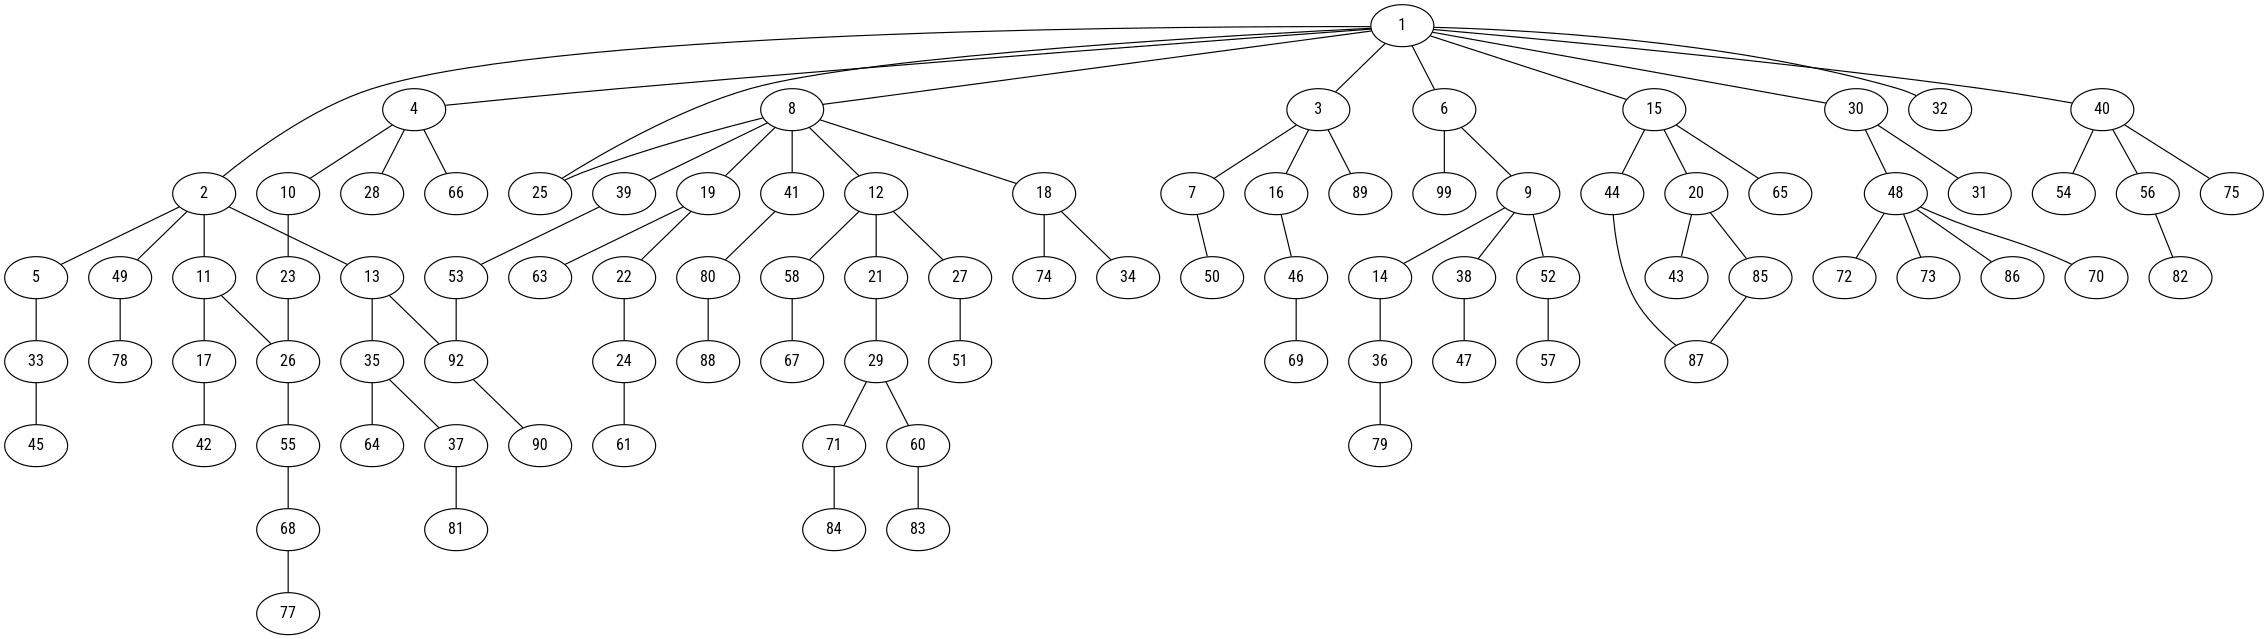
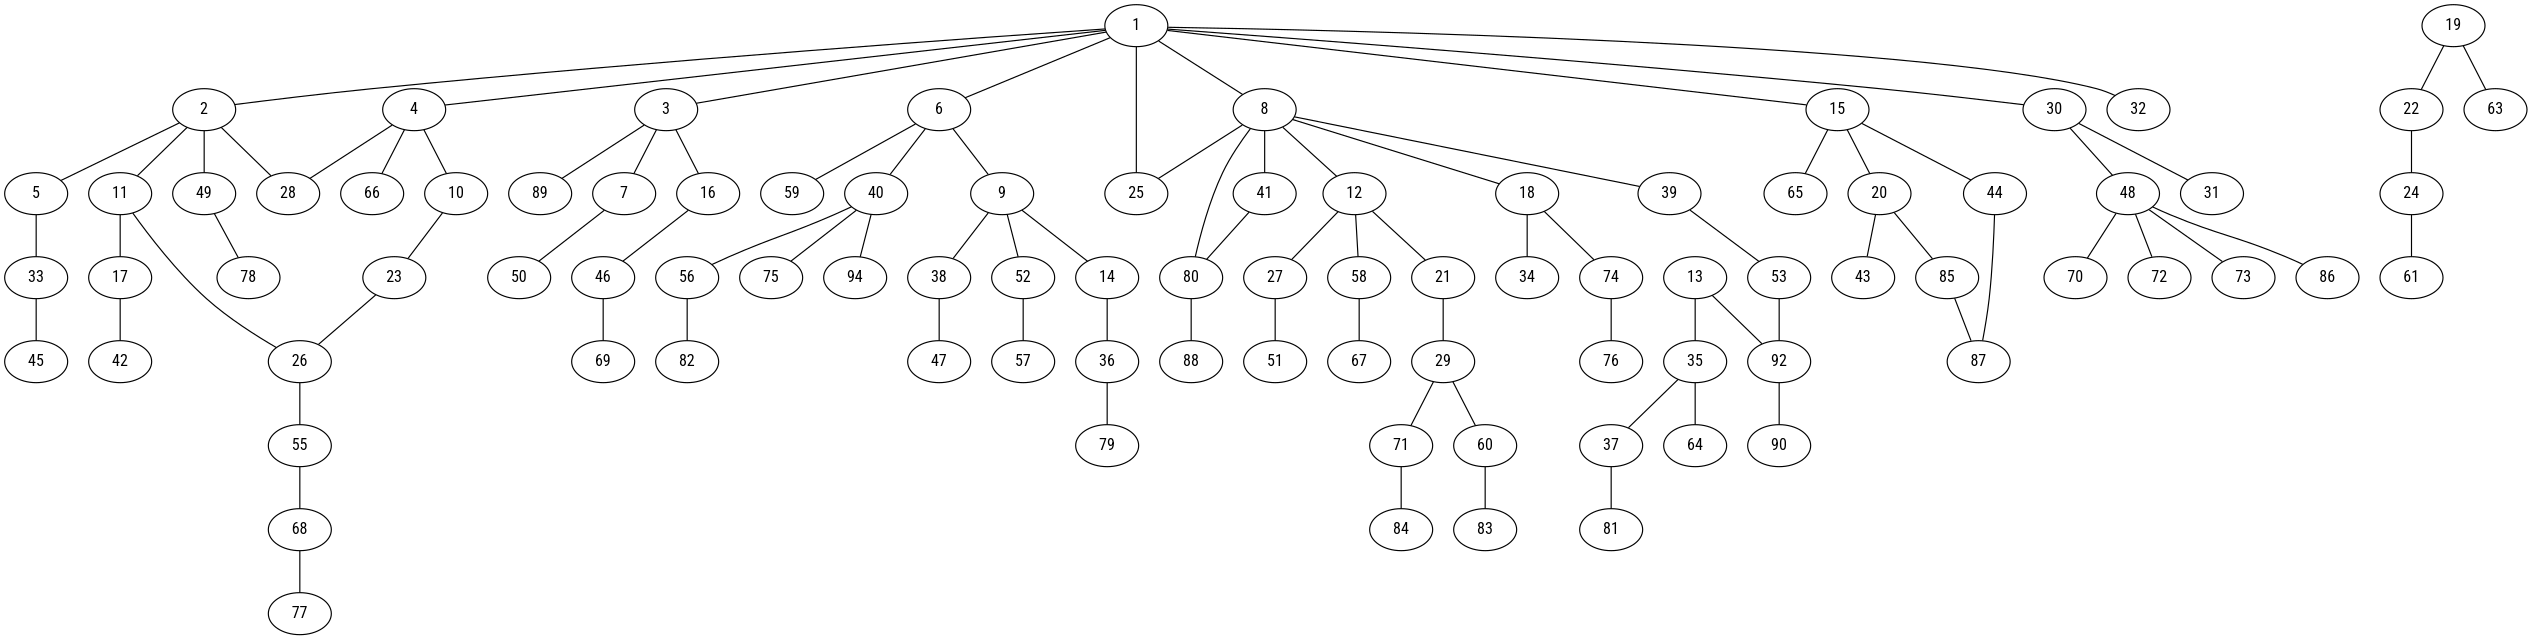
(1690, 54) -> (908, 152)
(750, 152) -> (1215, 190)
(1444, 194) -> (792, 194)
(2064, 194) -> (855, 278)
(279, 231) -> (246, 152)
none -> (1611, 362)
